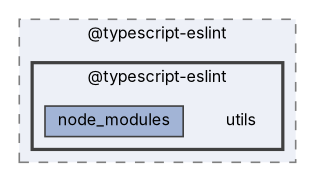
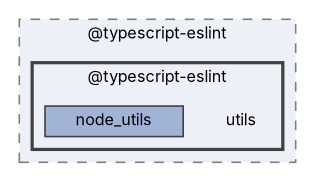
(114, 121) -> (114, 121)
